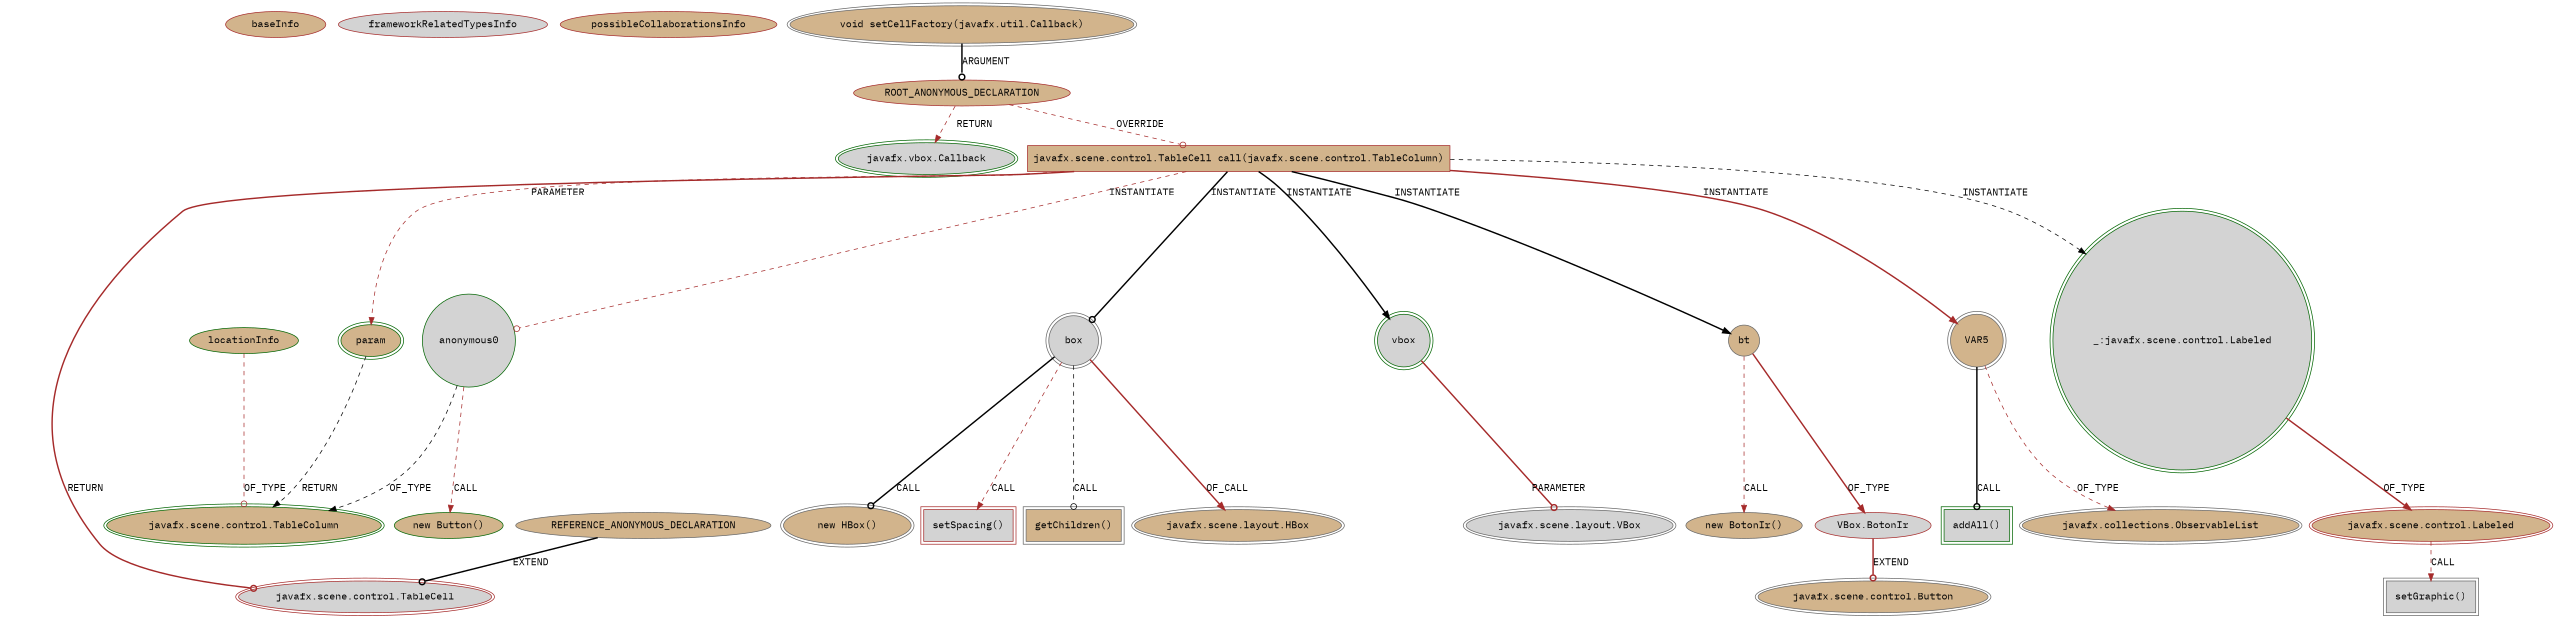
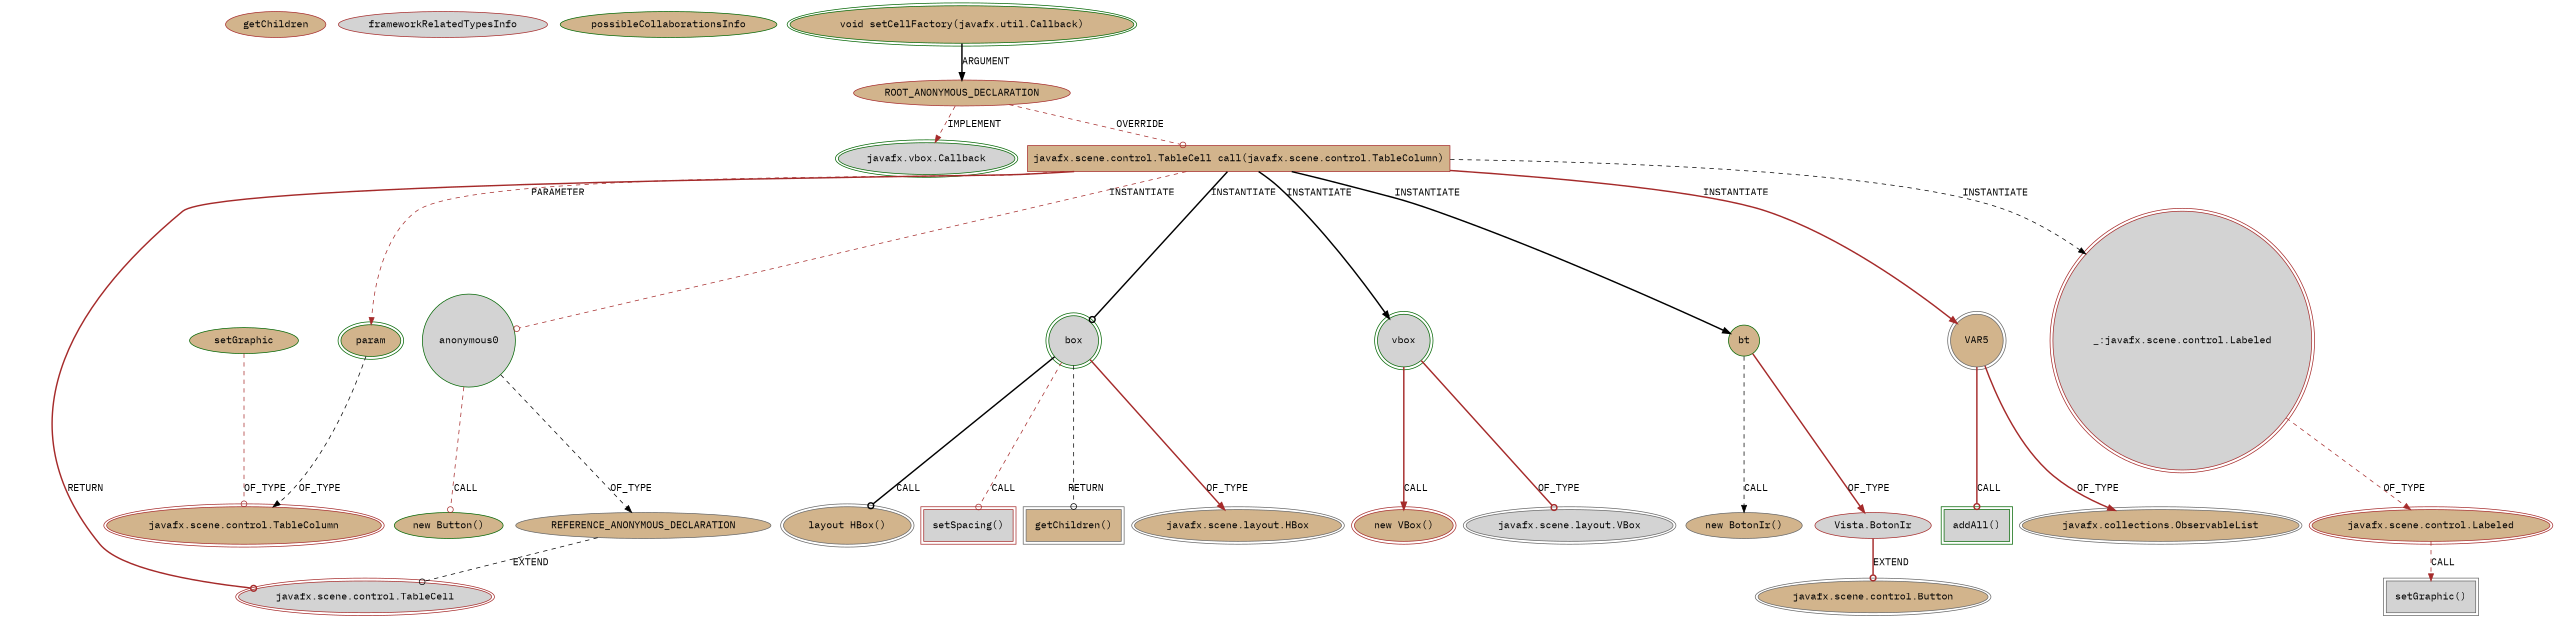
(276, 25) -> (276, 25)
(669, 25) -> (669, 25)
(962, 25) -> (962, 25)
(962, 58) -> (962, 58)
(975, 124) -> (975, 124)
(244, 341) -> (244, 341)
(1074, 341) -> (1074, 341)
(1744, 341) -> (1744, 341)
(2182, 341) -> (2182, 341)
(1744, 431) -> (1744, 431)
(1021, 433) -> (1021, 433)
(1977, 435) -> (1977, 435)
(457, 447) -> (457, 447)
(2030, 451) -> (2030, 451)
(2345, 462) -> (2345, 462)
(414, 464) -> (564, 441)
(320, 488) -> (320, 488)
(1086, 488) -> (1086, 488)
(1227, 488) -> (1227, 488)
(1559, 488) -> (1559, 488)
(244, 525) -> (244, 525)
(847, 525) -> (847, 525)
none -> (1404, 525)
(1873, 525) -> (1873, 525)
(511, 559) -> (511, 559)
